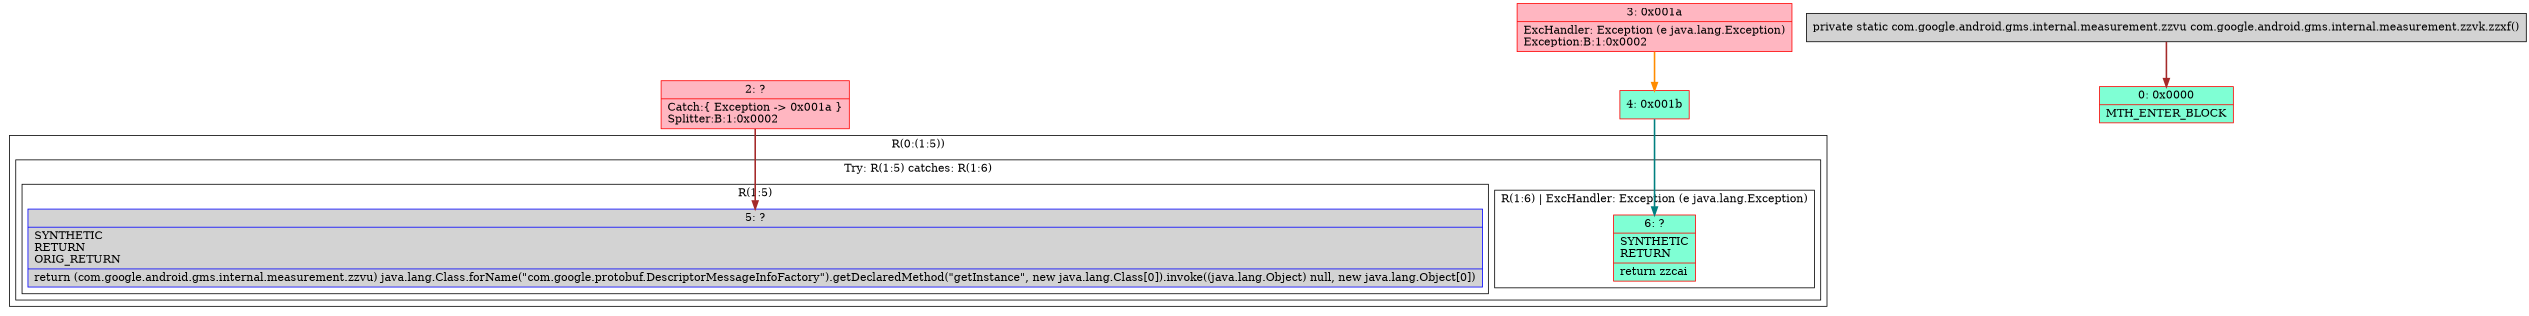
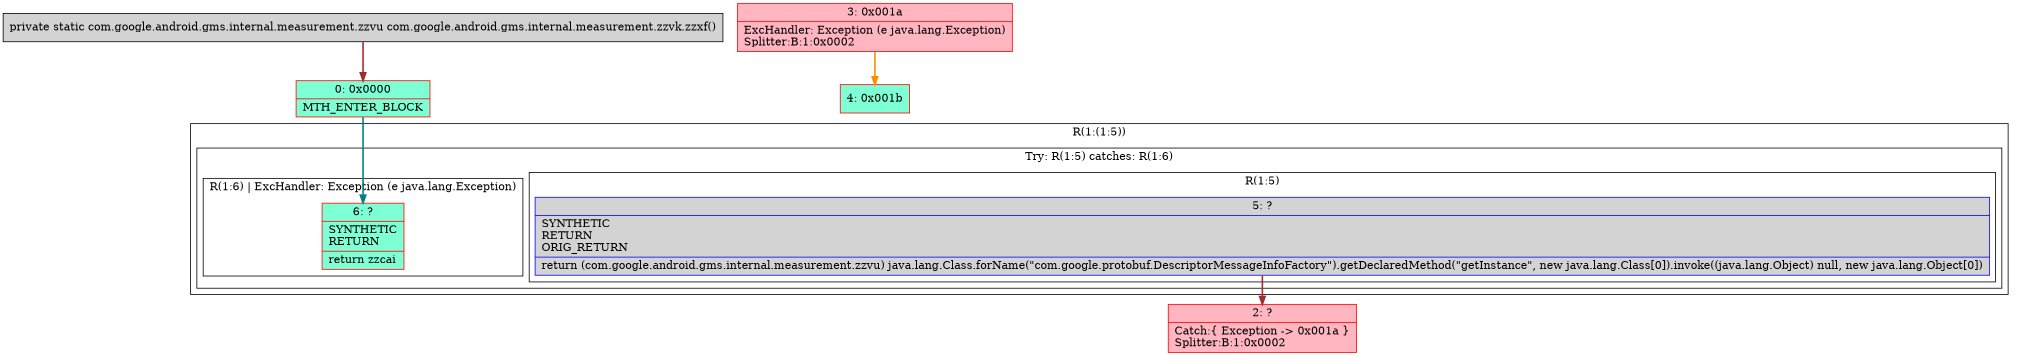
(1586, 42) -> (800, 42)
(918, 145) -> (1099, 133)
(755, 165) -> (1262, 286)
(1655, 165) -> (363, 156)
